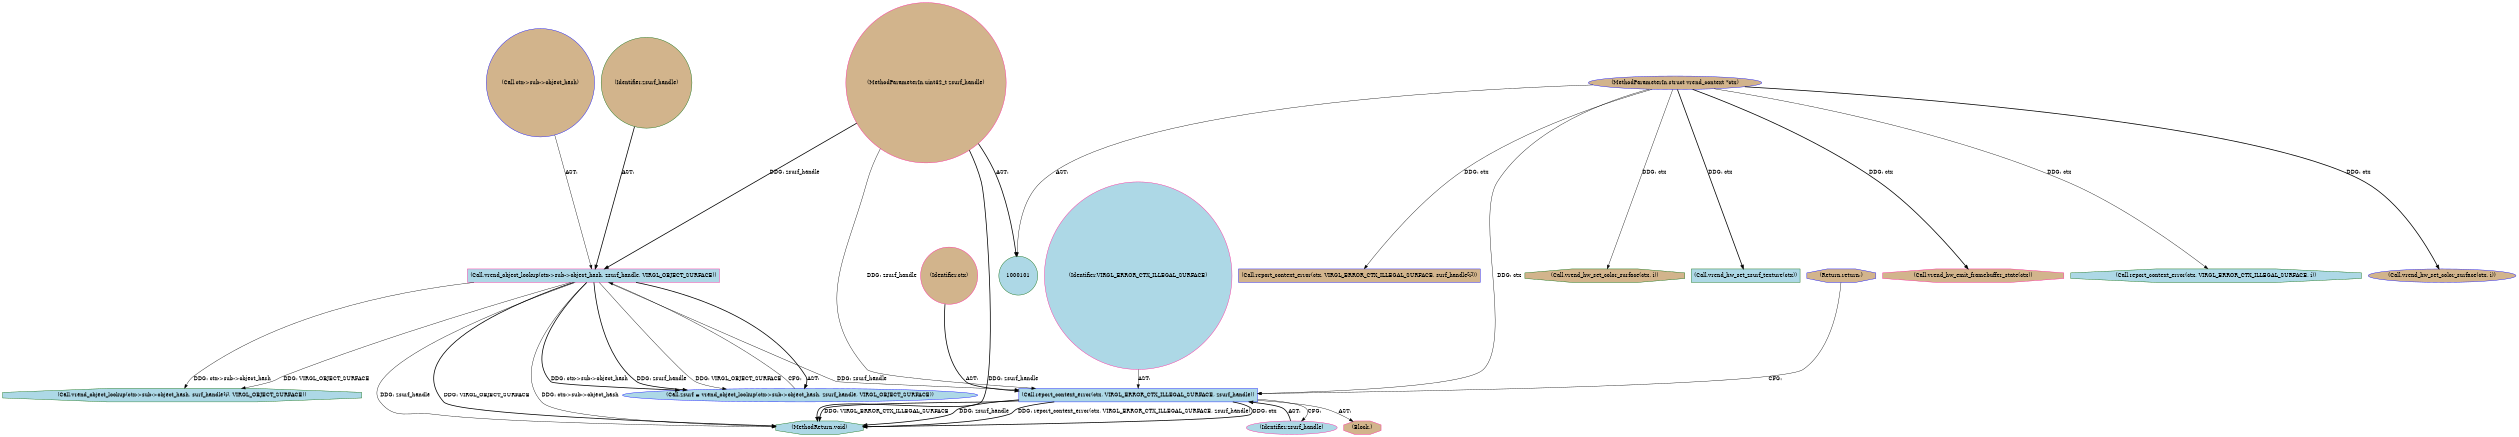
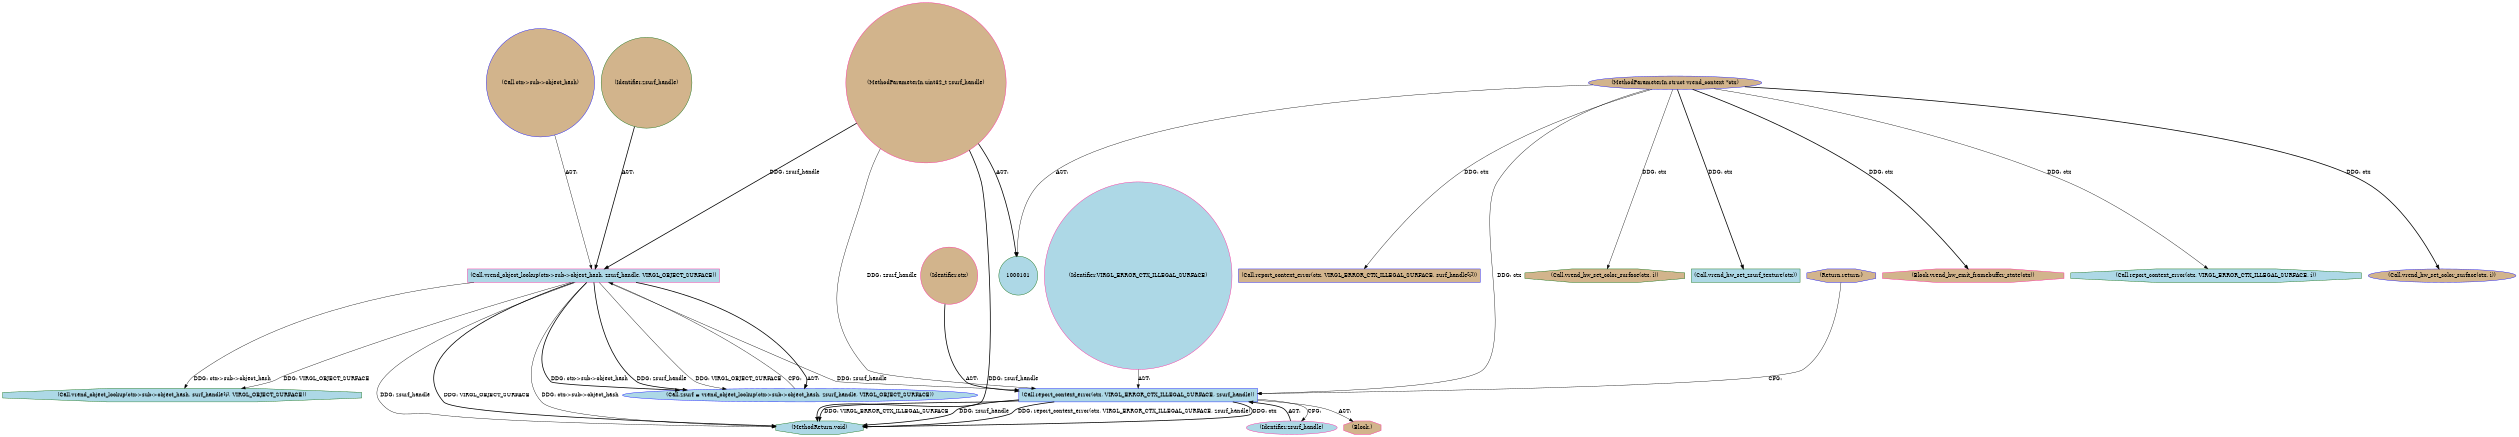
(1973, 276) -> (1973, 276)
